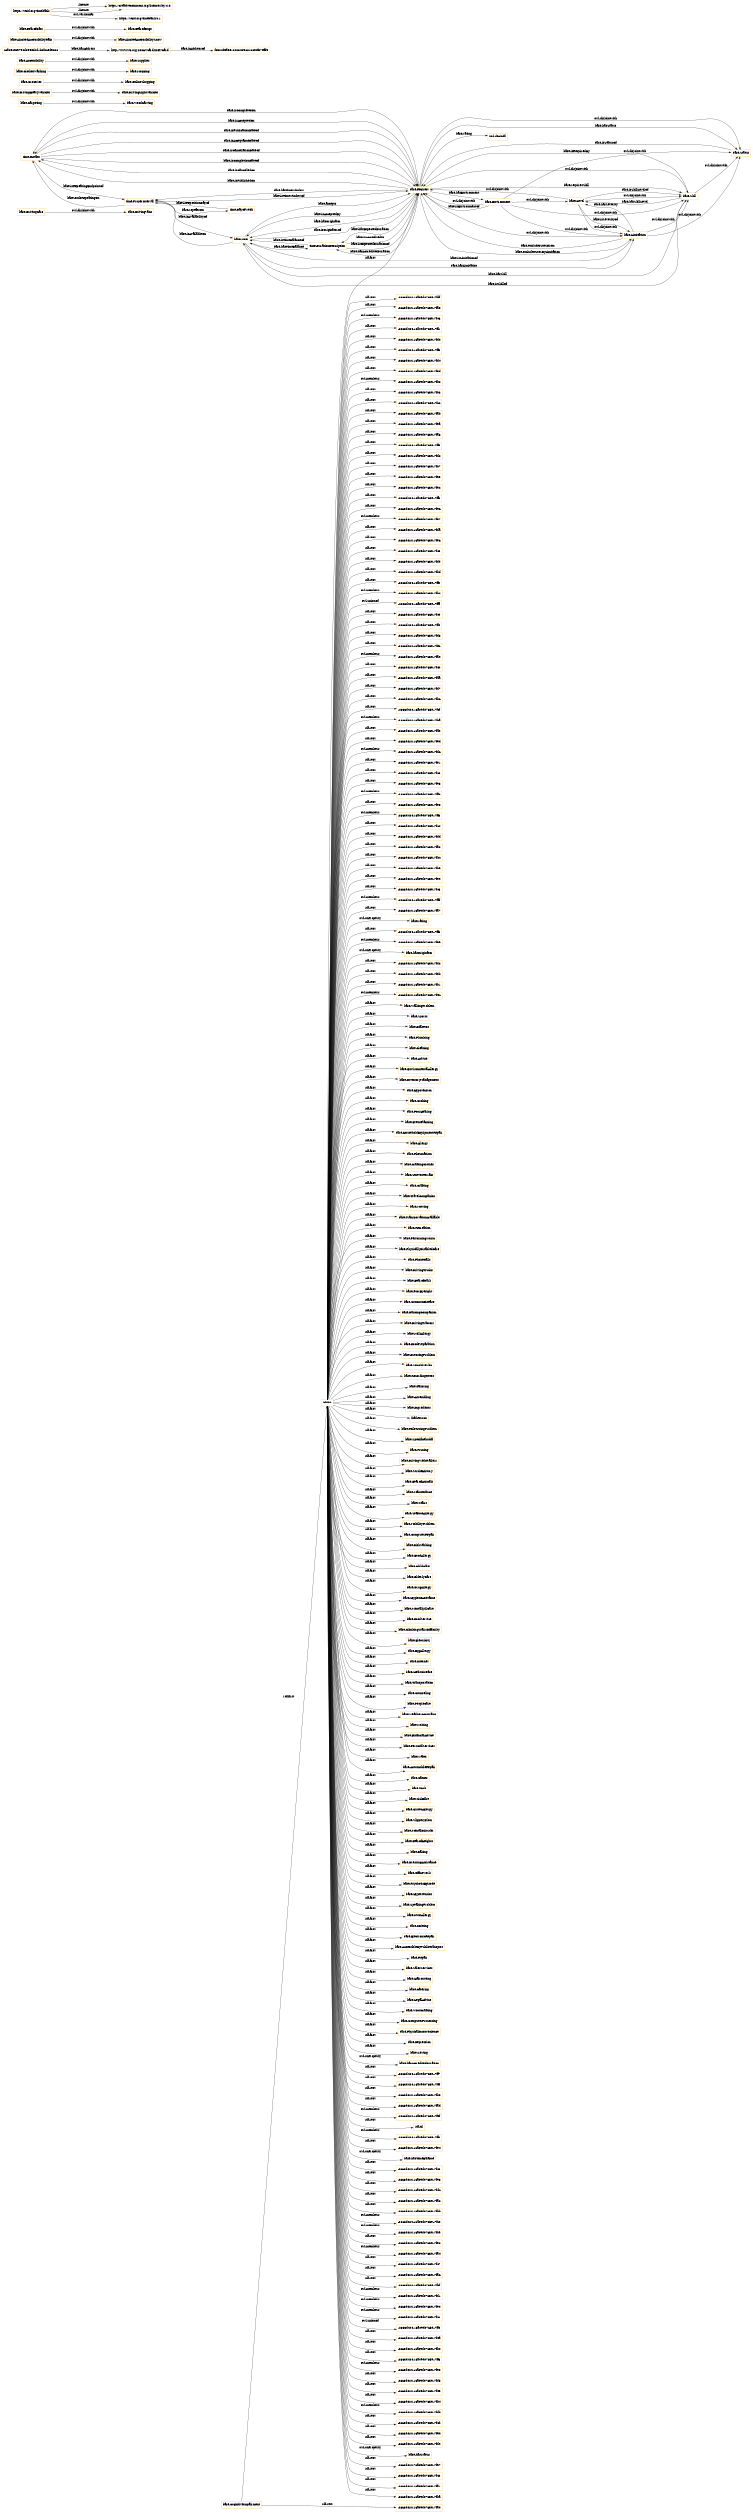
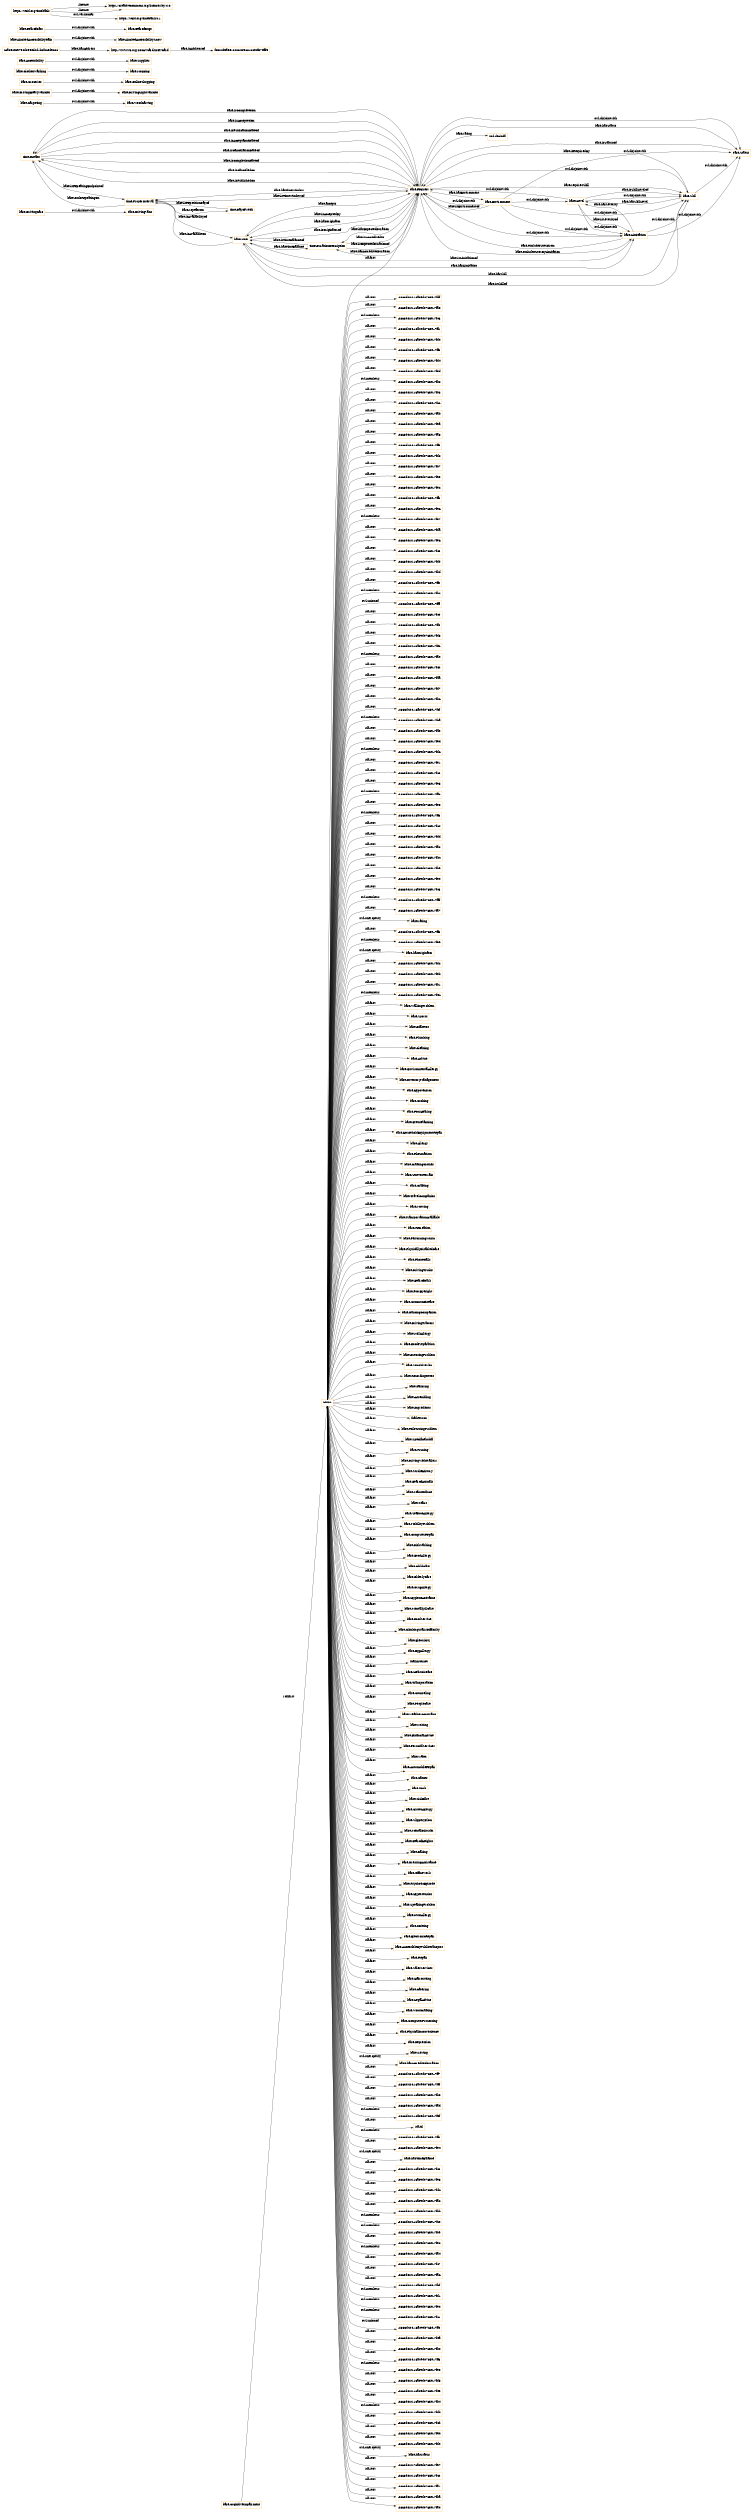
(419, 1662) -> (419, 1662)
(328, 2506) -> (332, 1976)
